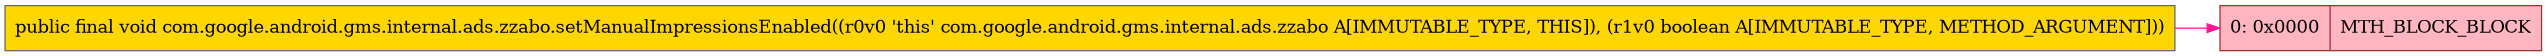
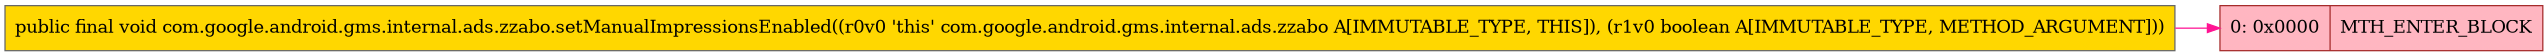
(2436, 28) -> (2436, 28)
